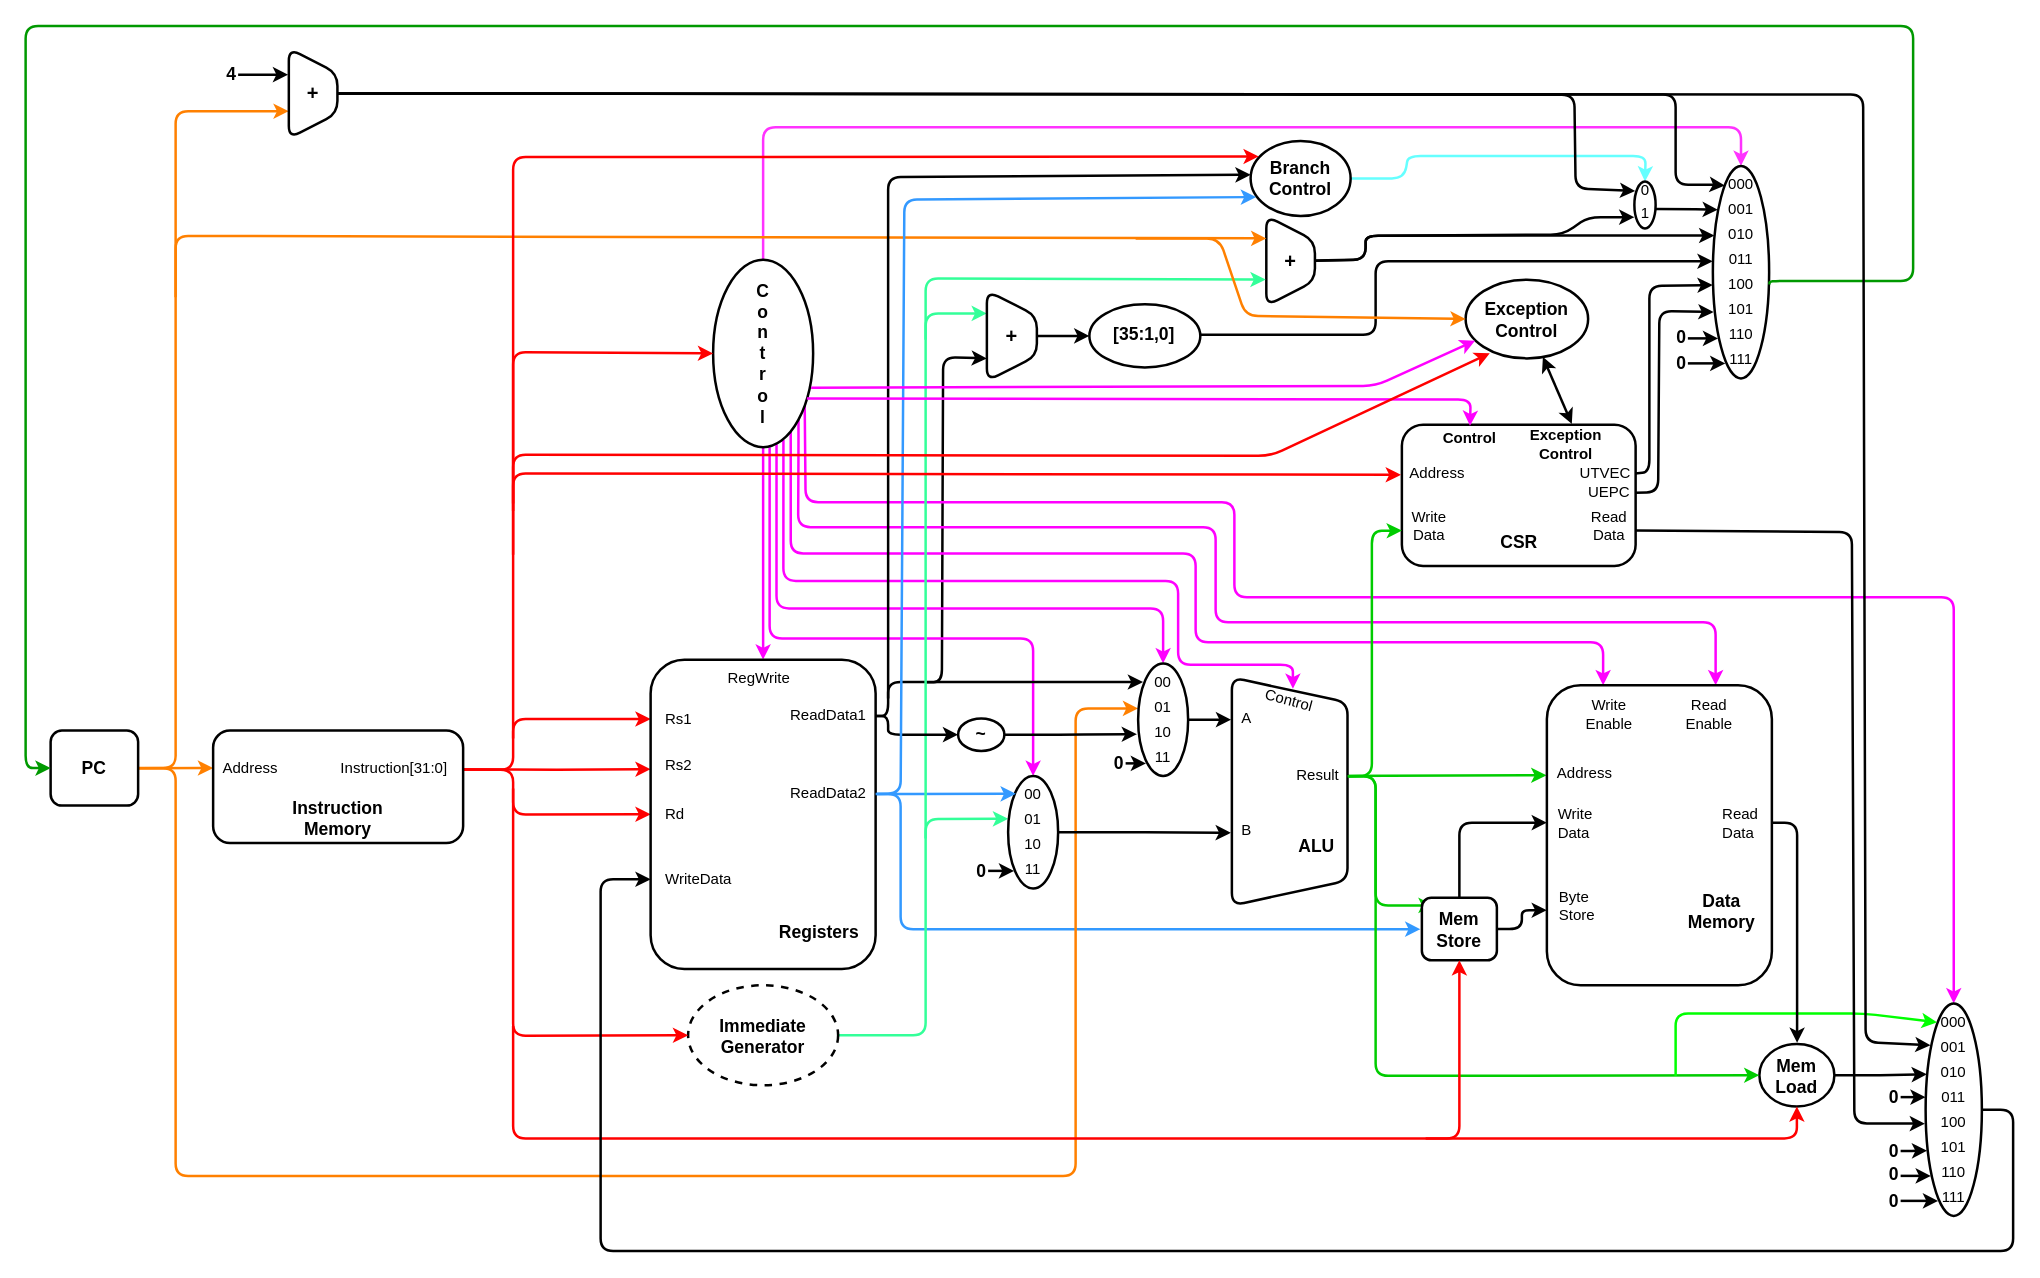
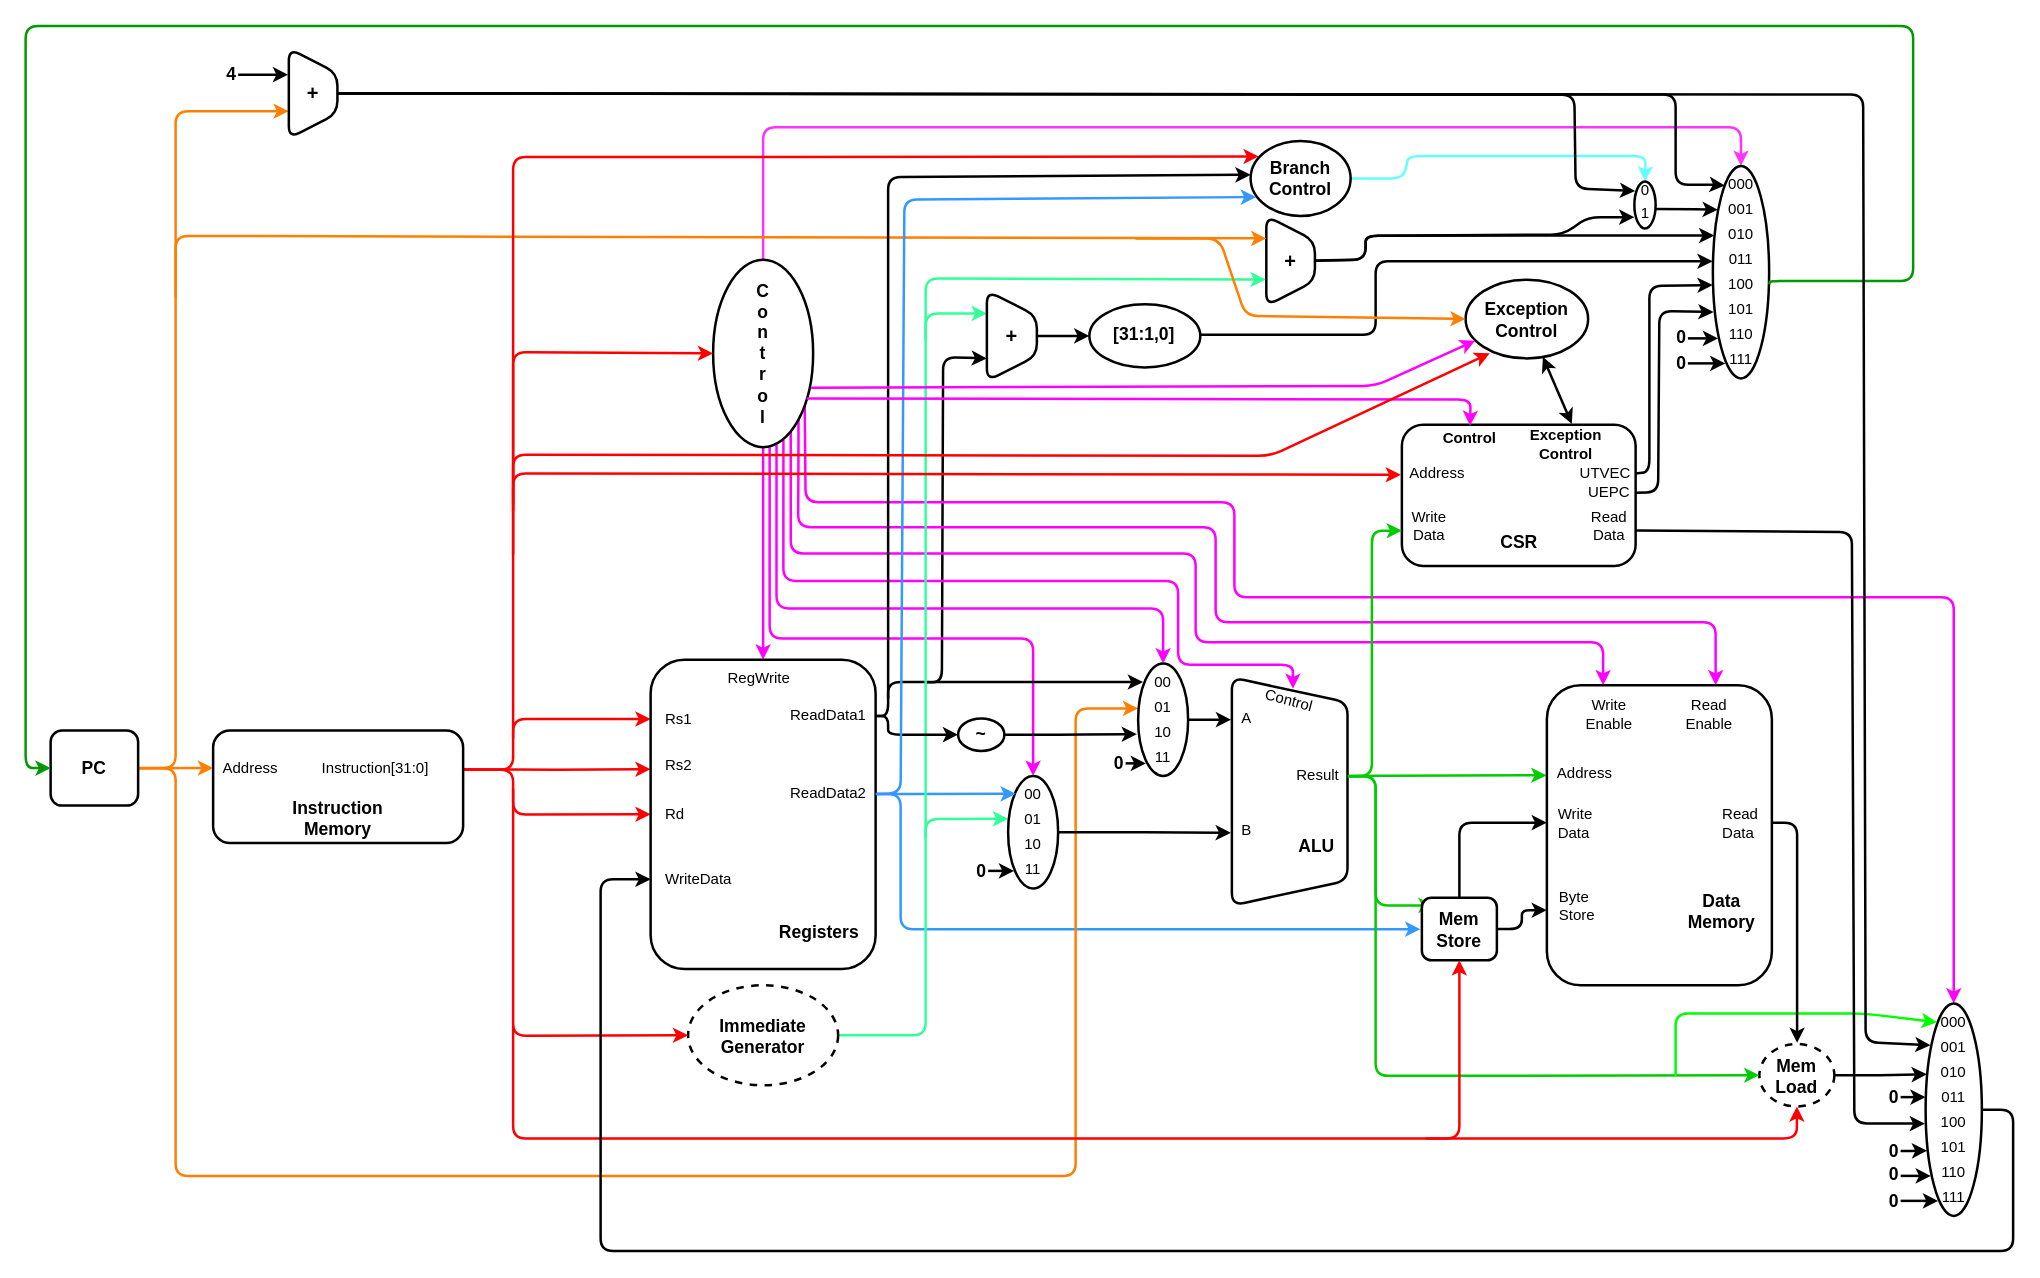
(1144, 334) -> (1144, 334)
(394, 768) -> (376, 768)
(1797, 1075) -> (1797, 1075)
